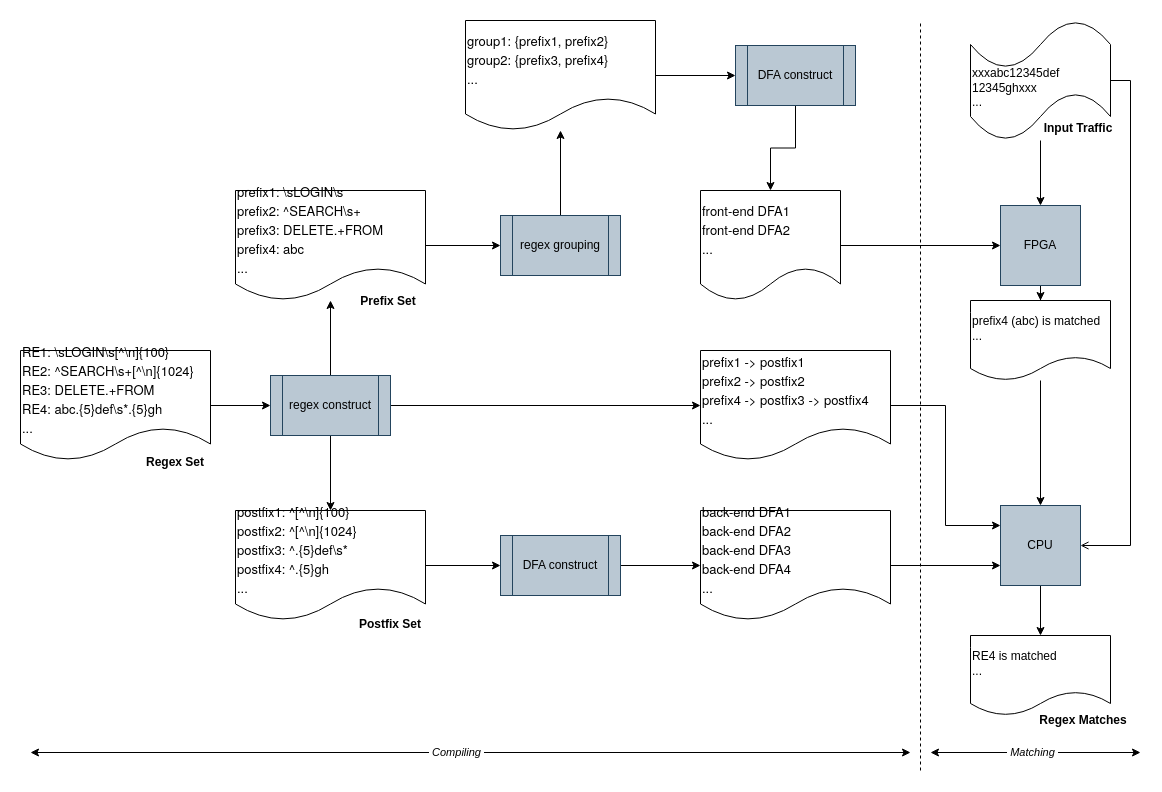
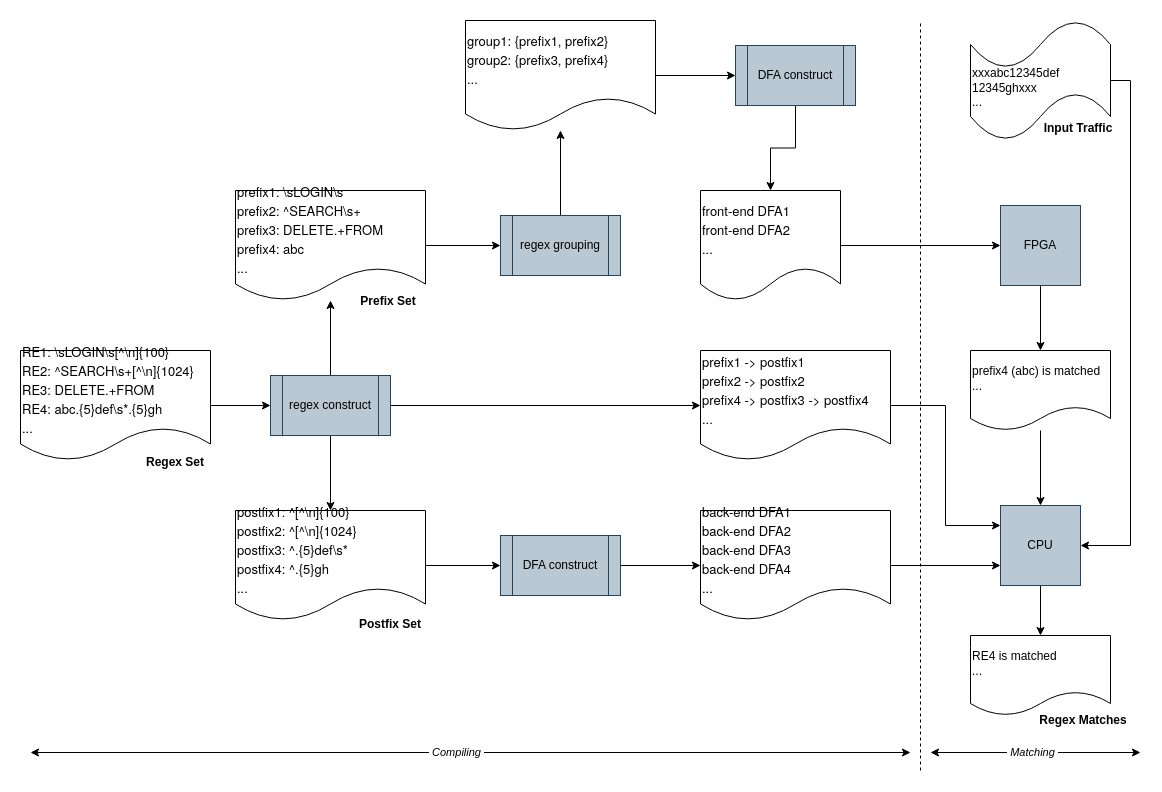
(1041, 170) -> none
(1041, 341) -> (1041, 391)
(1087, 546) -> (1089, 546)
